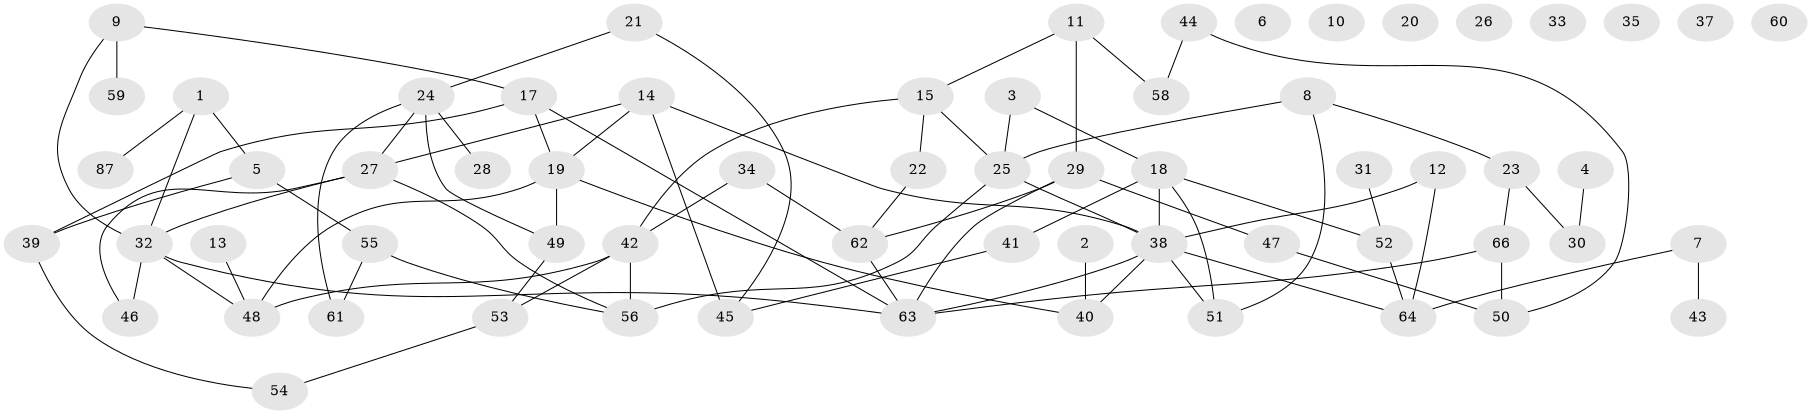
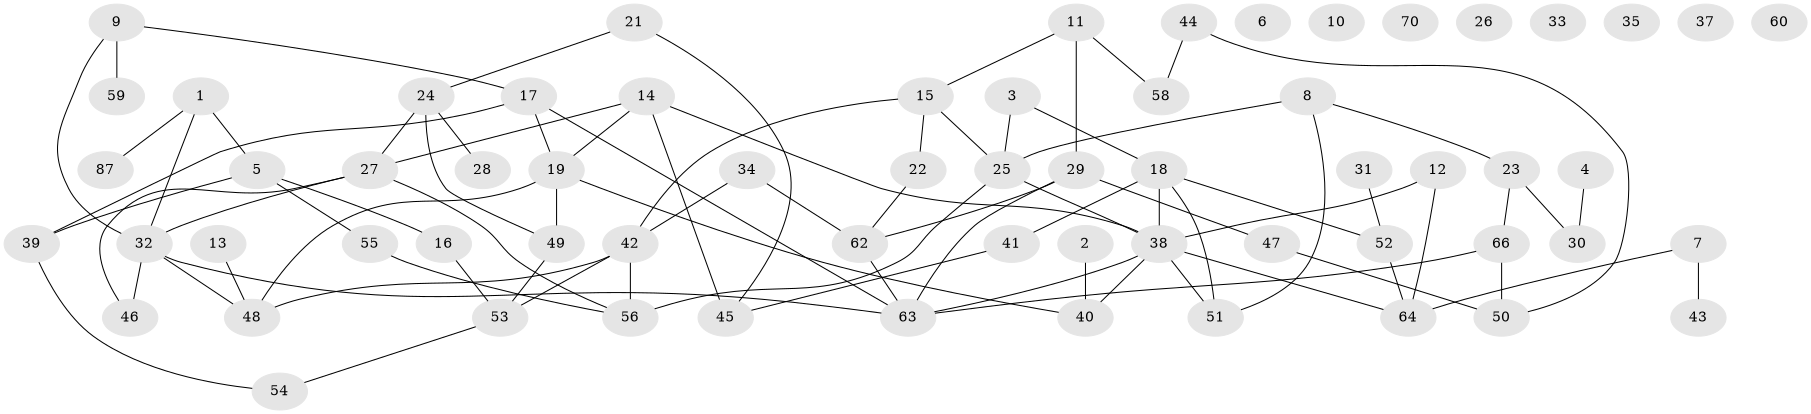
(1410, 23) -> (1410, 23)
none -> (444, 244)
(336, 318) -> none
